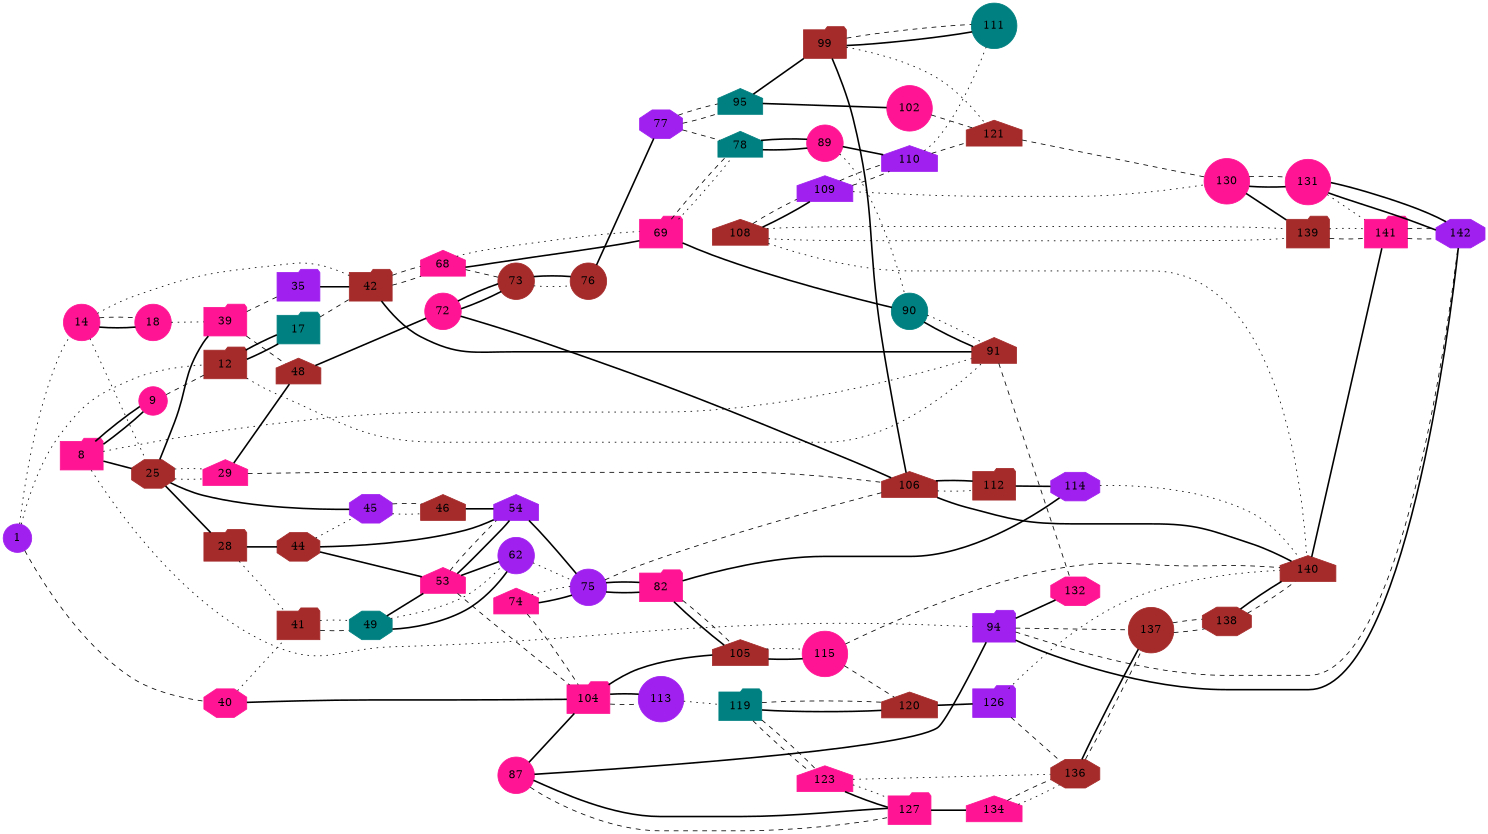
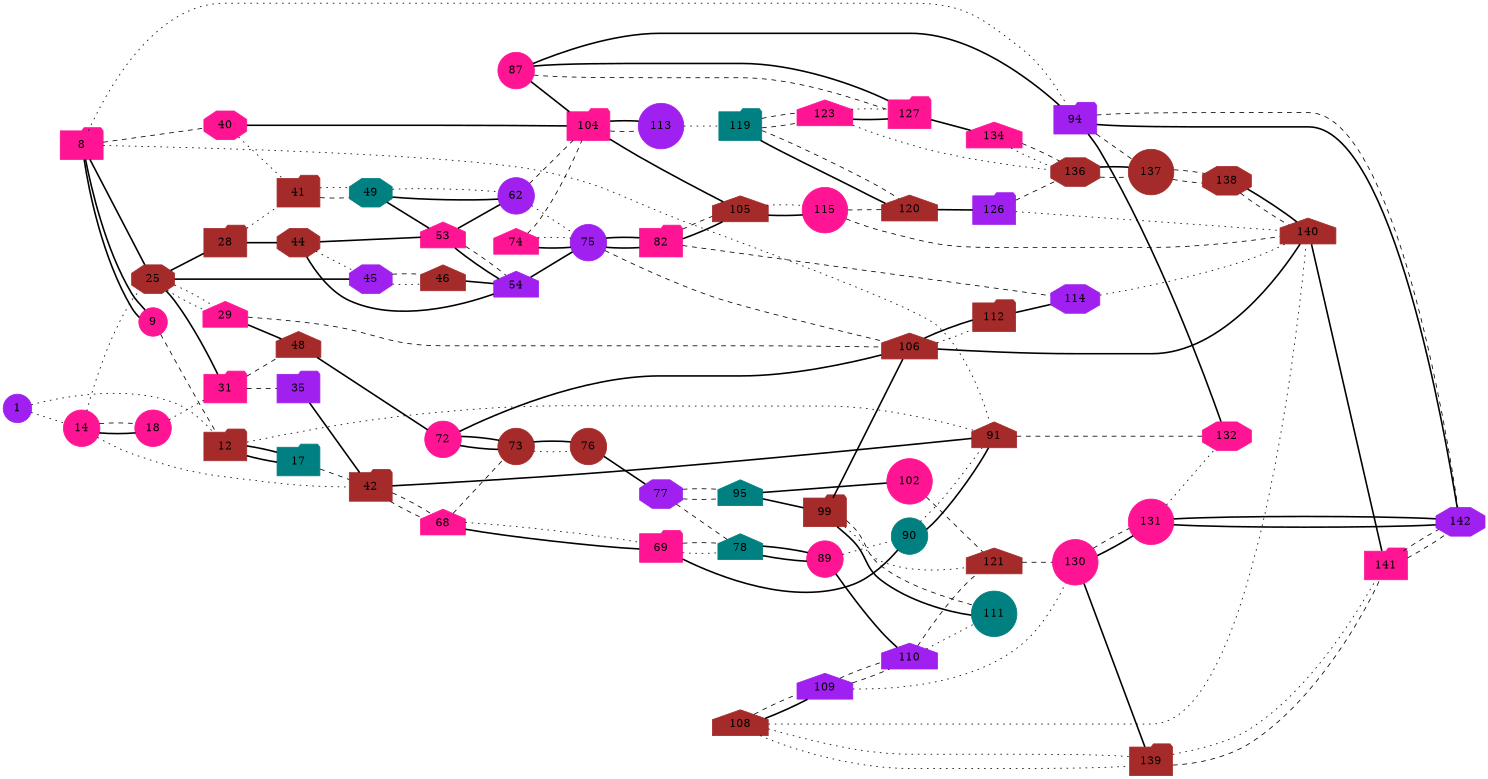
(1346, 207) -> (1191, 477)
(225, 322) -> (225, 389)
(876, 556) -> (867, 271)
(508, 635) -> (551, 162)
(97, 649) -> (153, 135)
